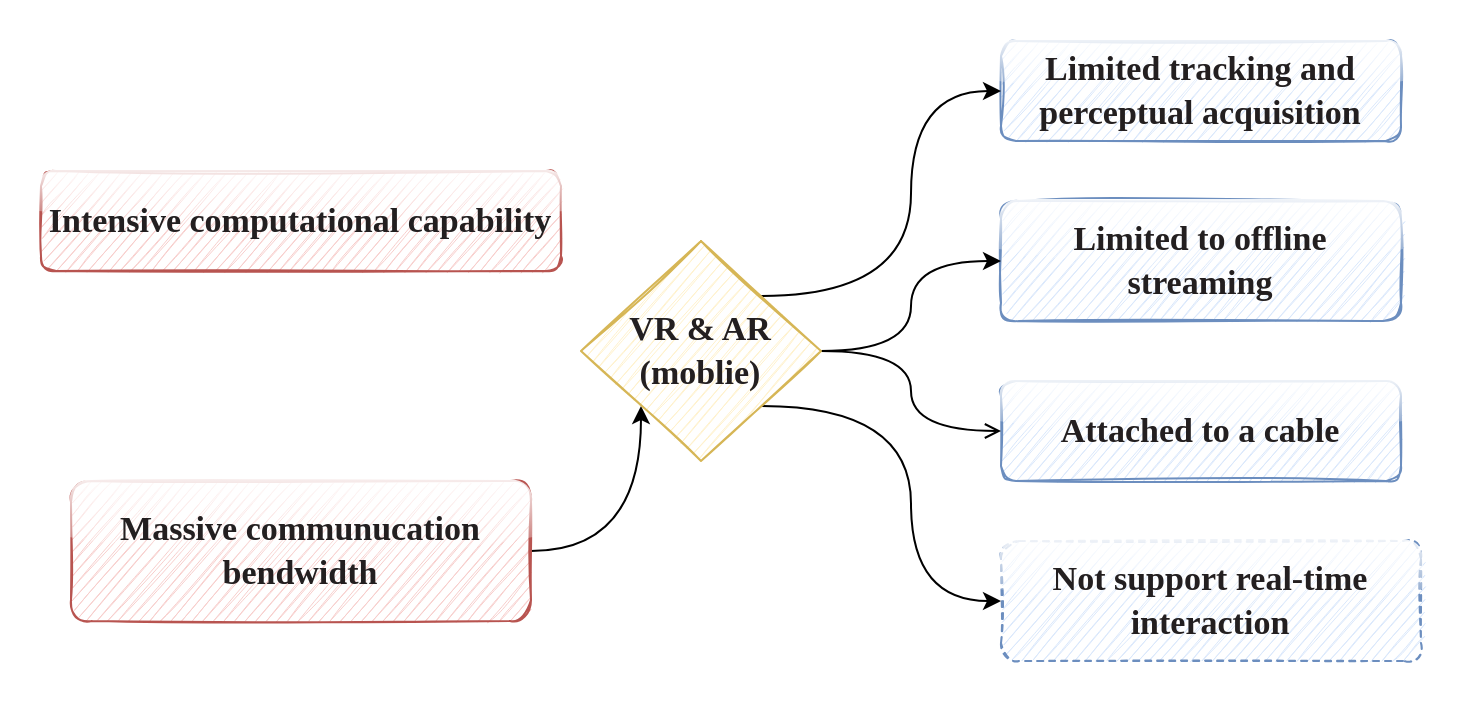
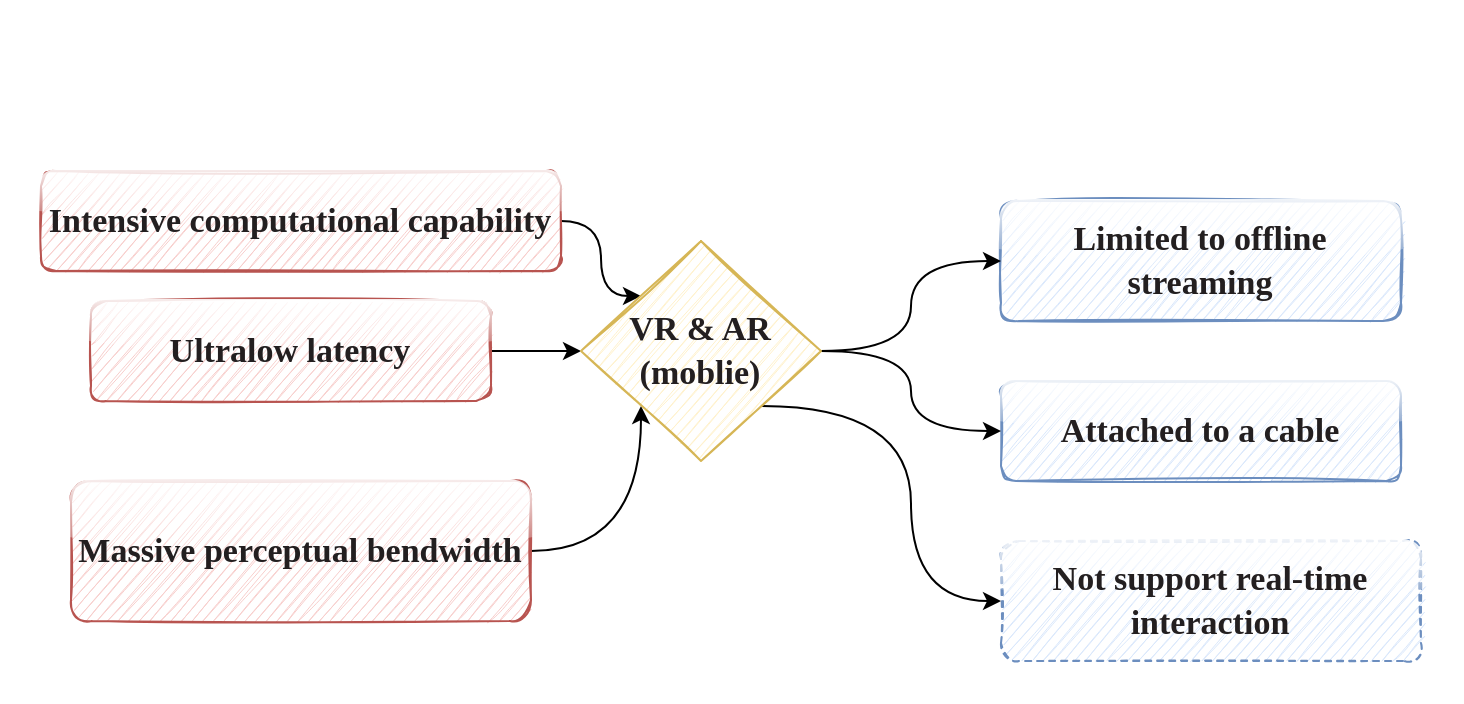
(1201, 91) -> none
(907, 222) -> none
none -> (601, 253)
none -> (291, 351)
none -> (531, 351)
(989, 431) -> (986, 431)
(301, 551) -> (301, 551)
